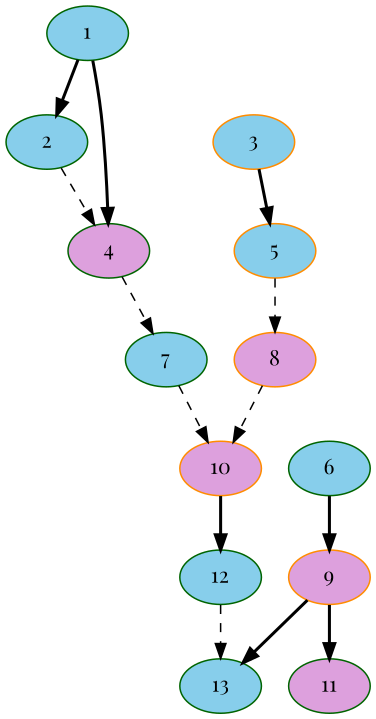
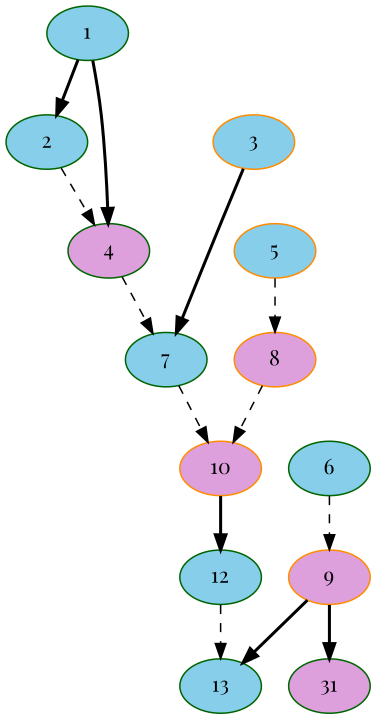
(263, 189) -> (213, 243)
(329, 515) -> (329, 515)
(329, 686) -> (329, 686)
